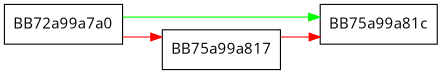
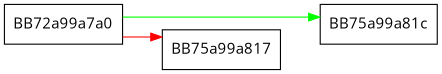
(295, 37) -> none
